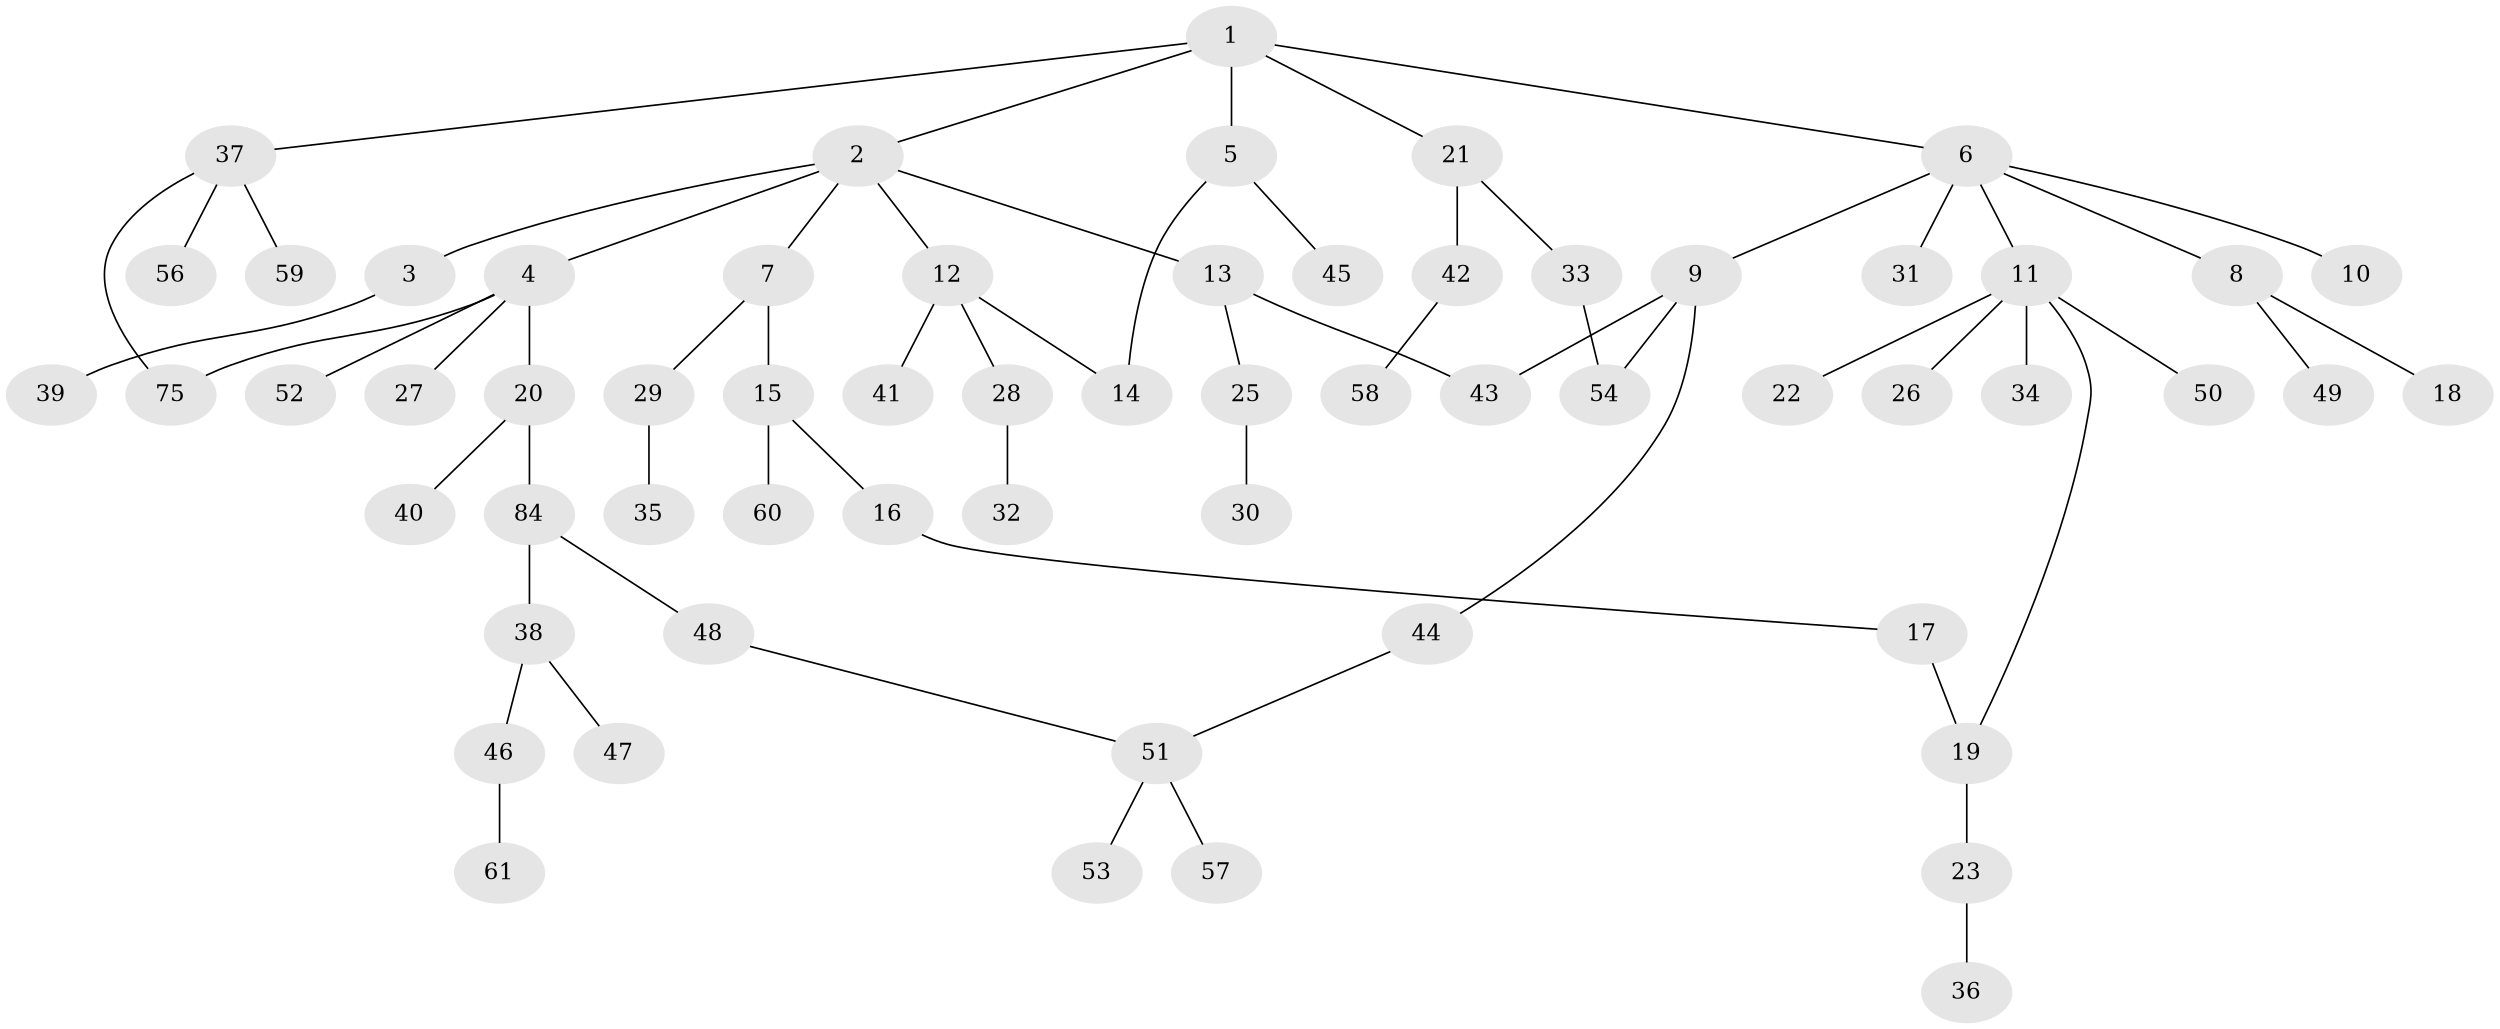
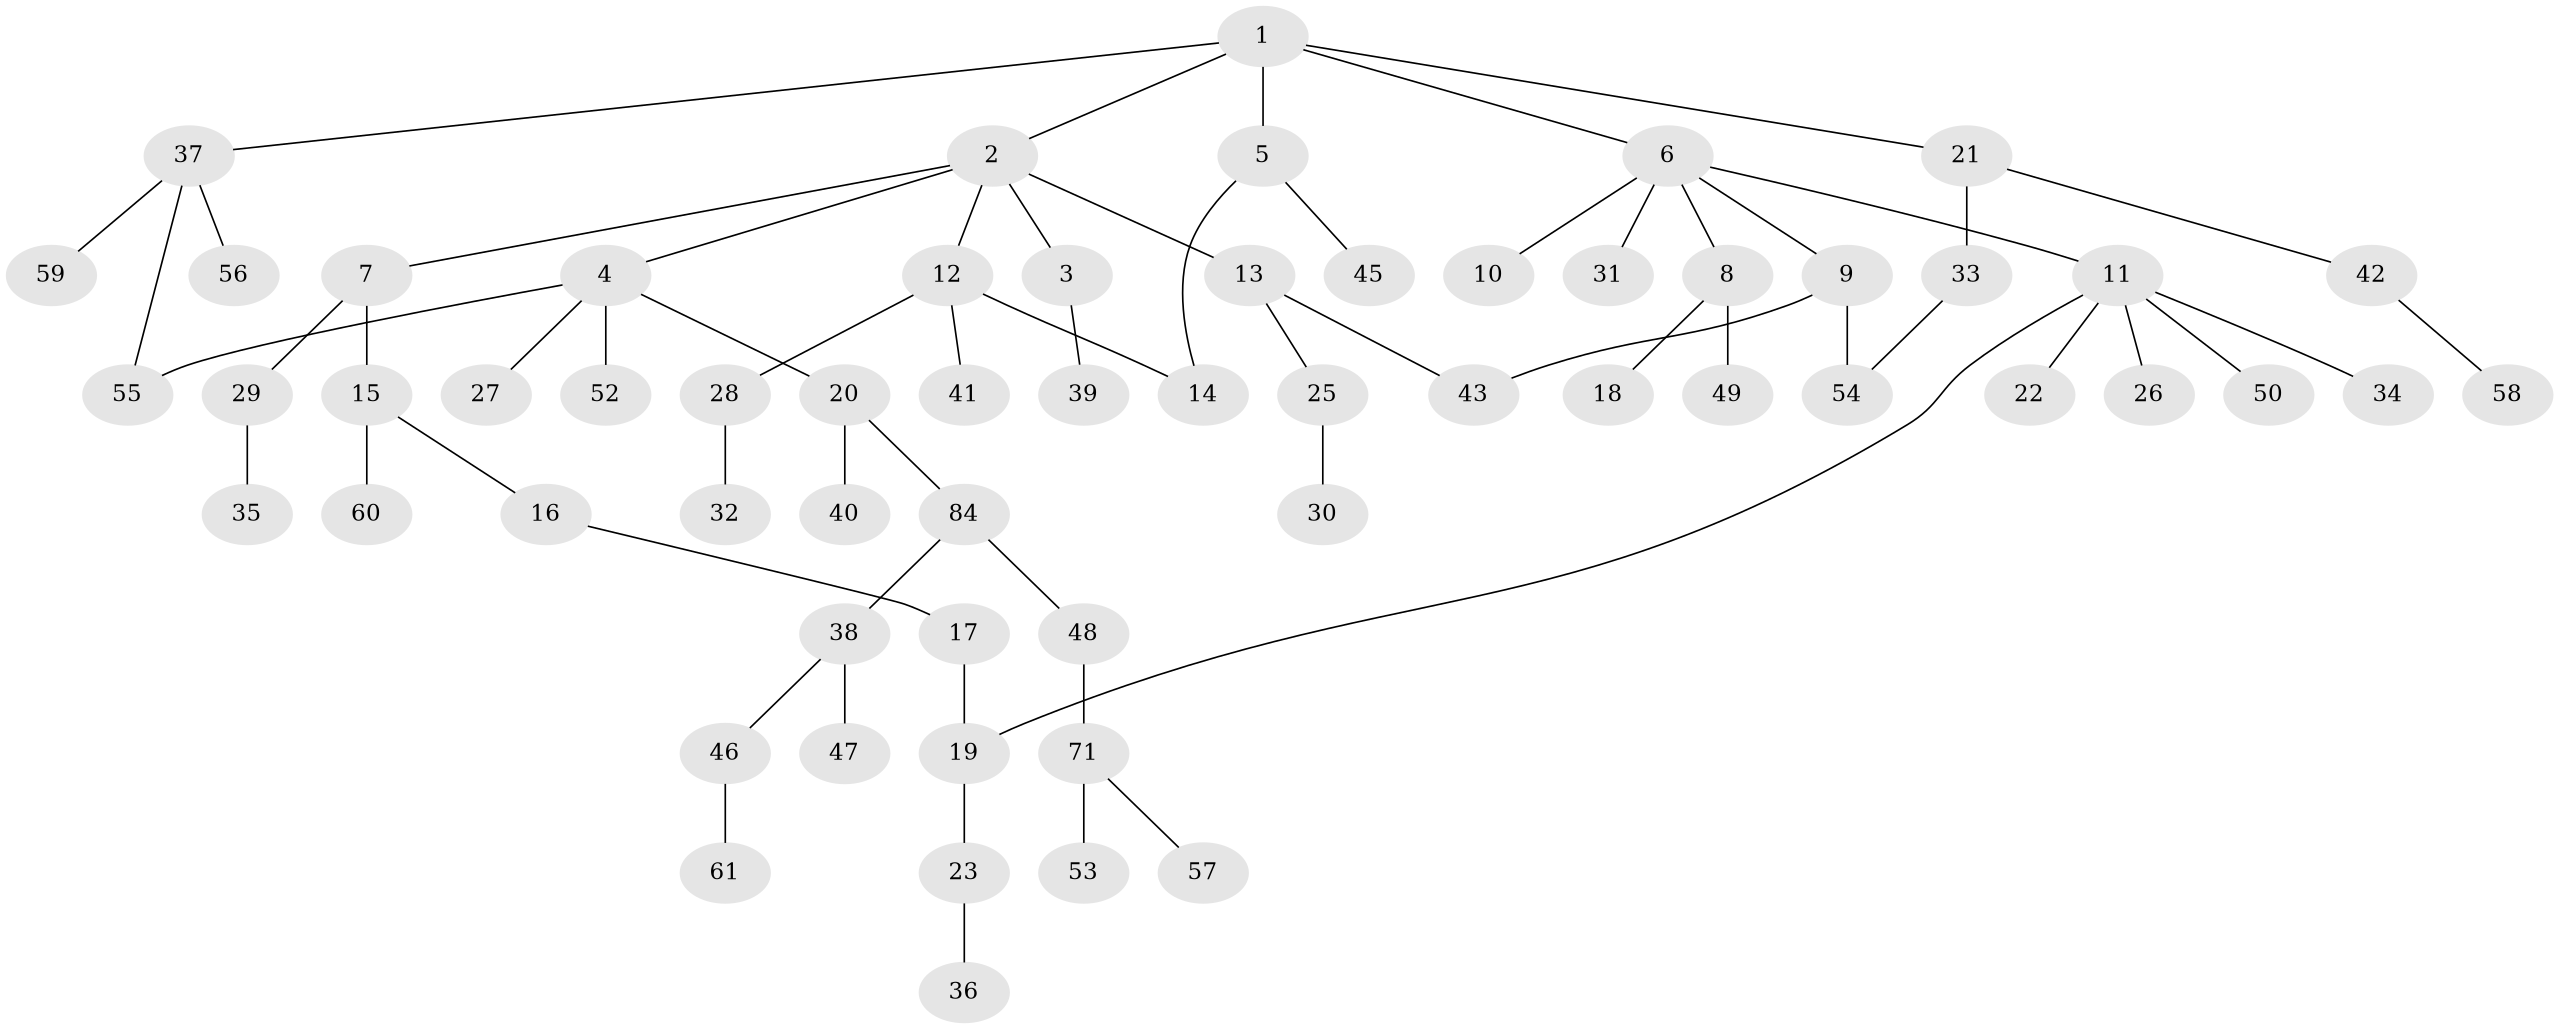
(171, 395) -> (128, 395)
(1427, 634) -> none
(1157, 754) -> (1084, 754)
